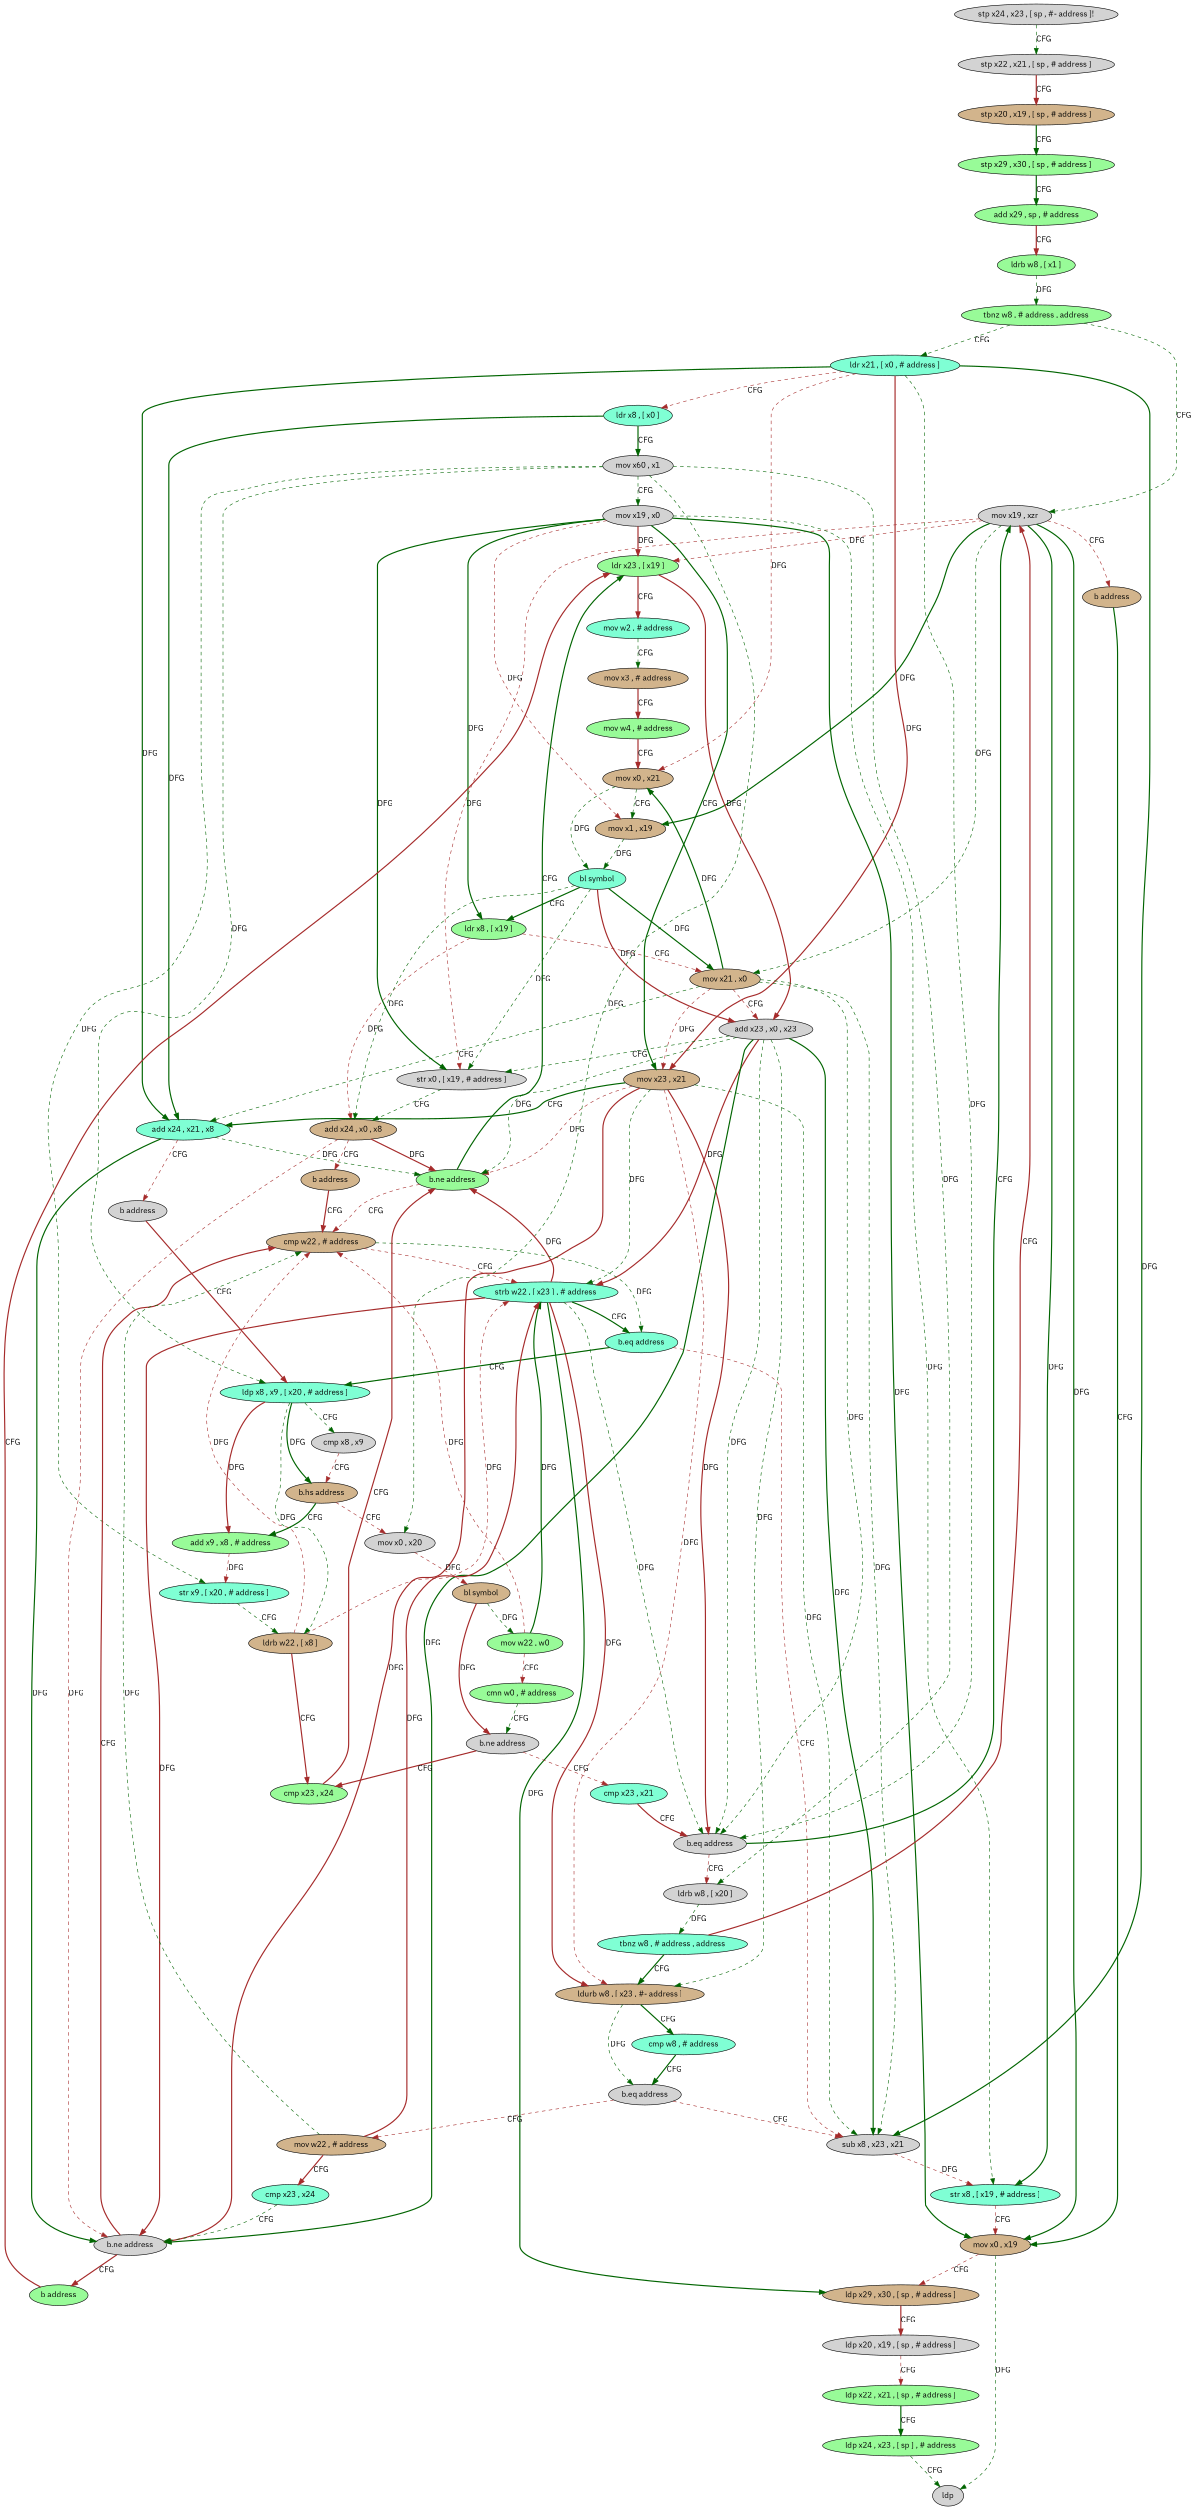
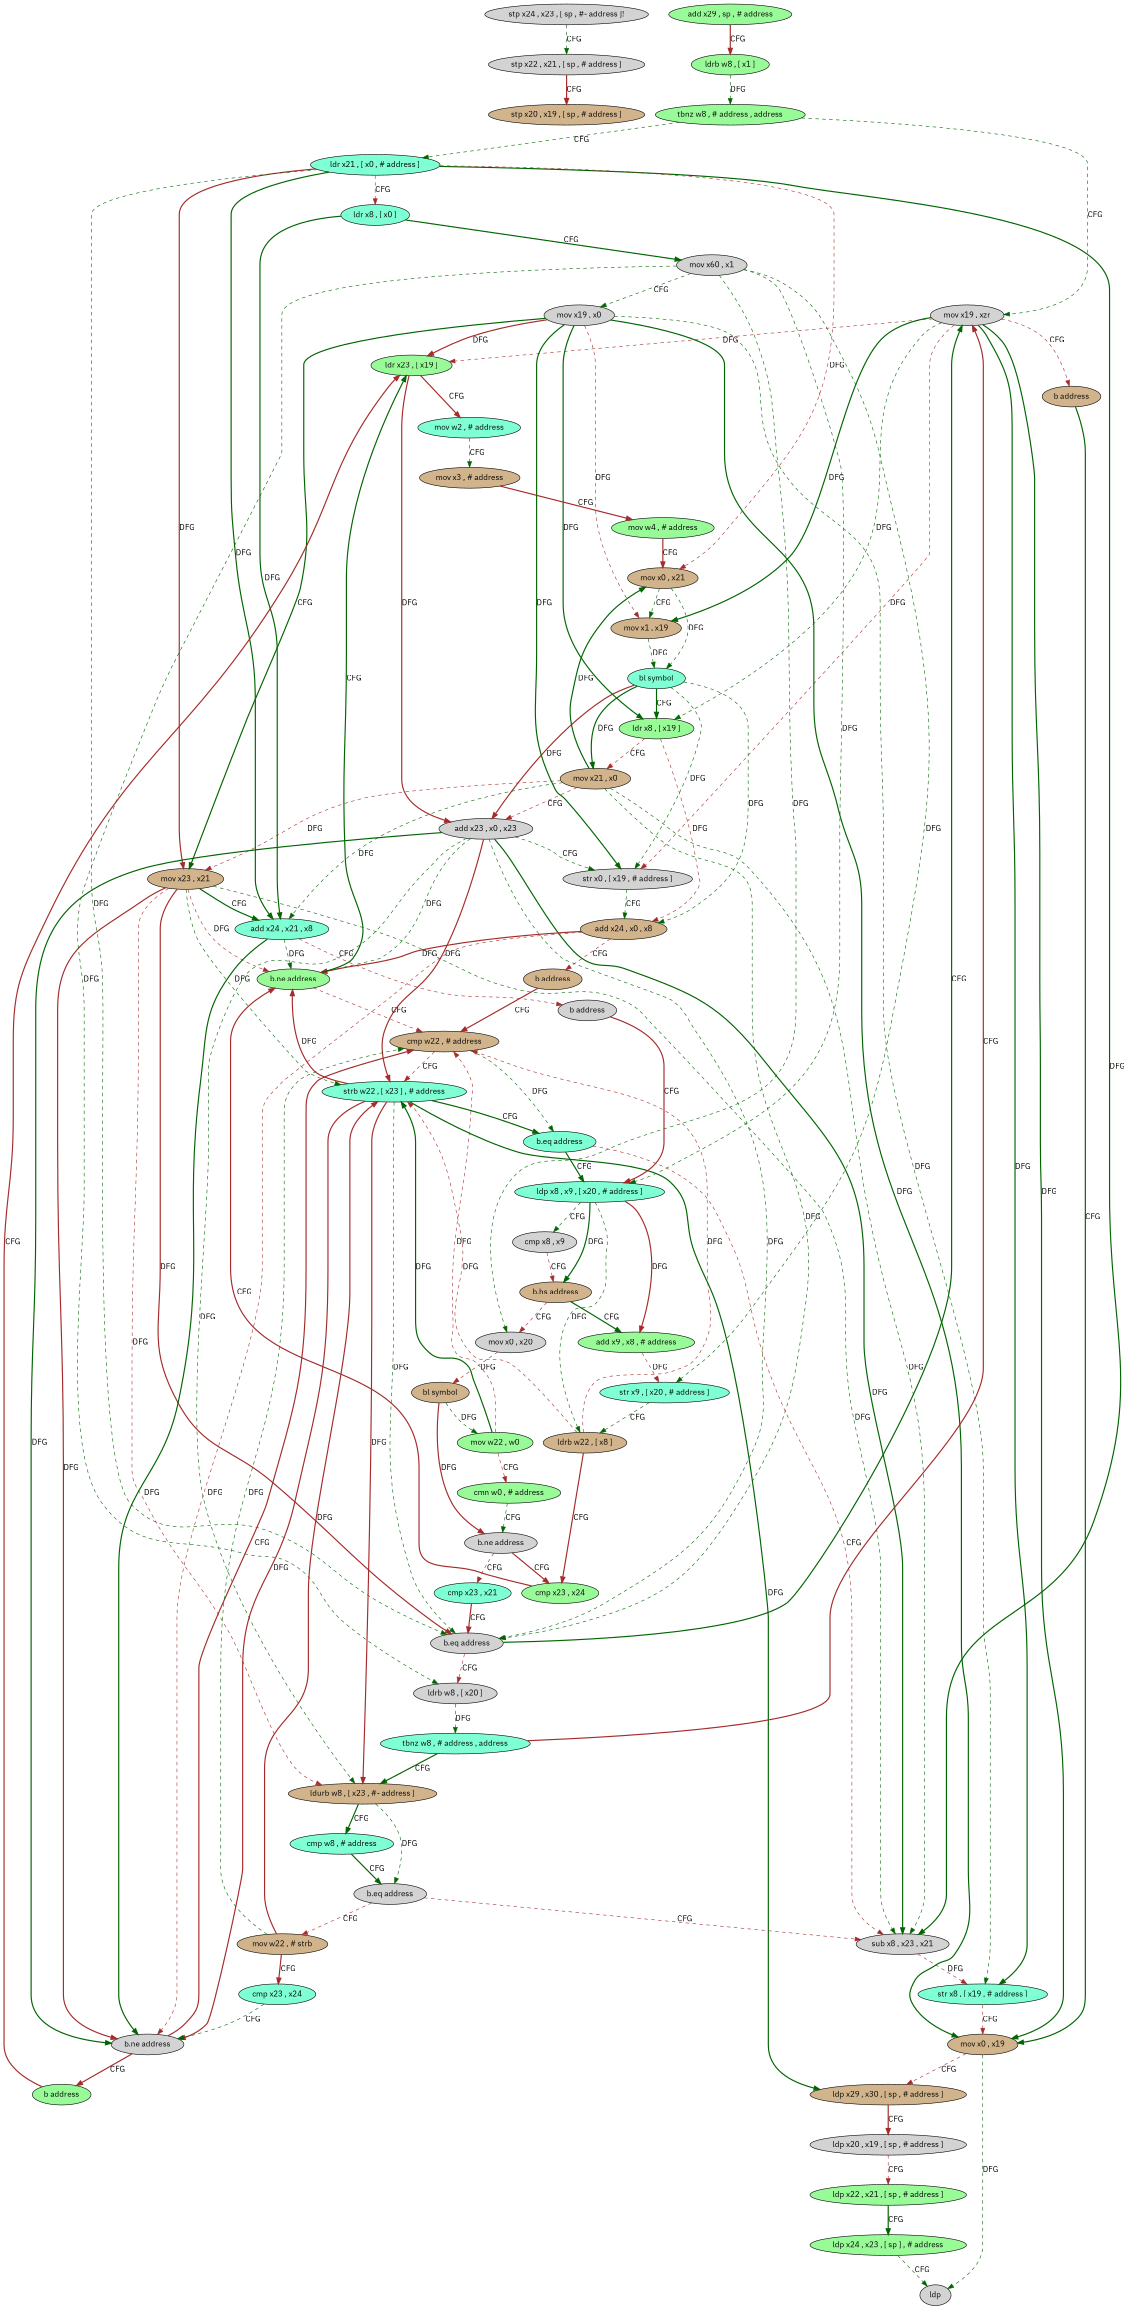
(1036, 165) -> none
(975, 807) -> (869, 540)
(467, 1055) -> (367, 854)
(331, 2145) -> (282, 1944)
